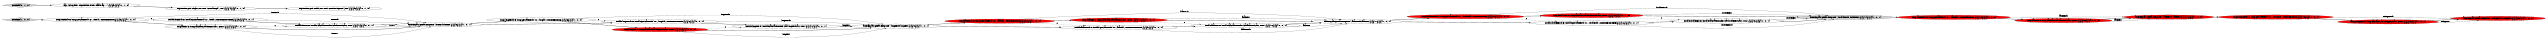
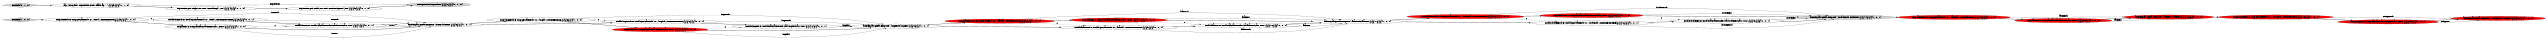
none -> (440, 5)
